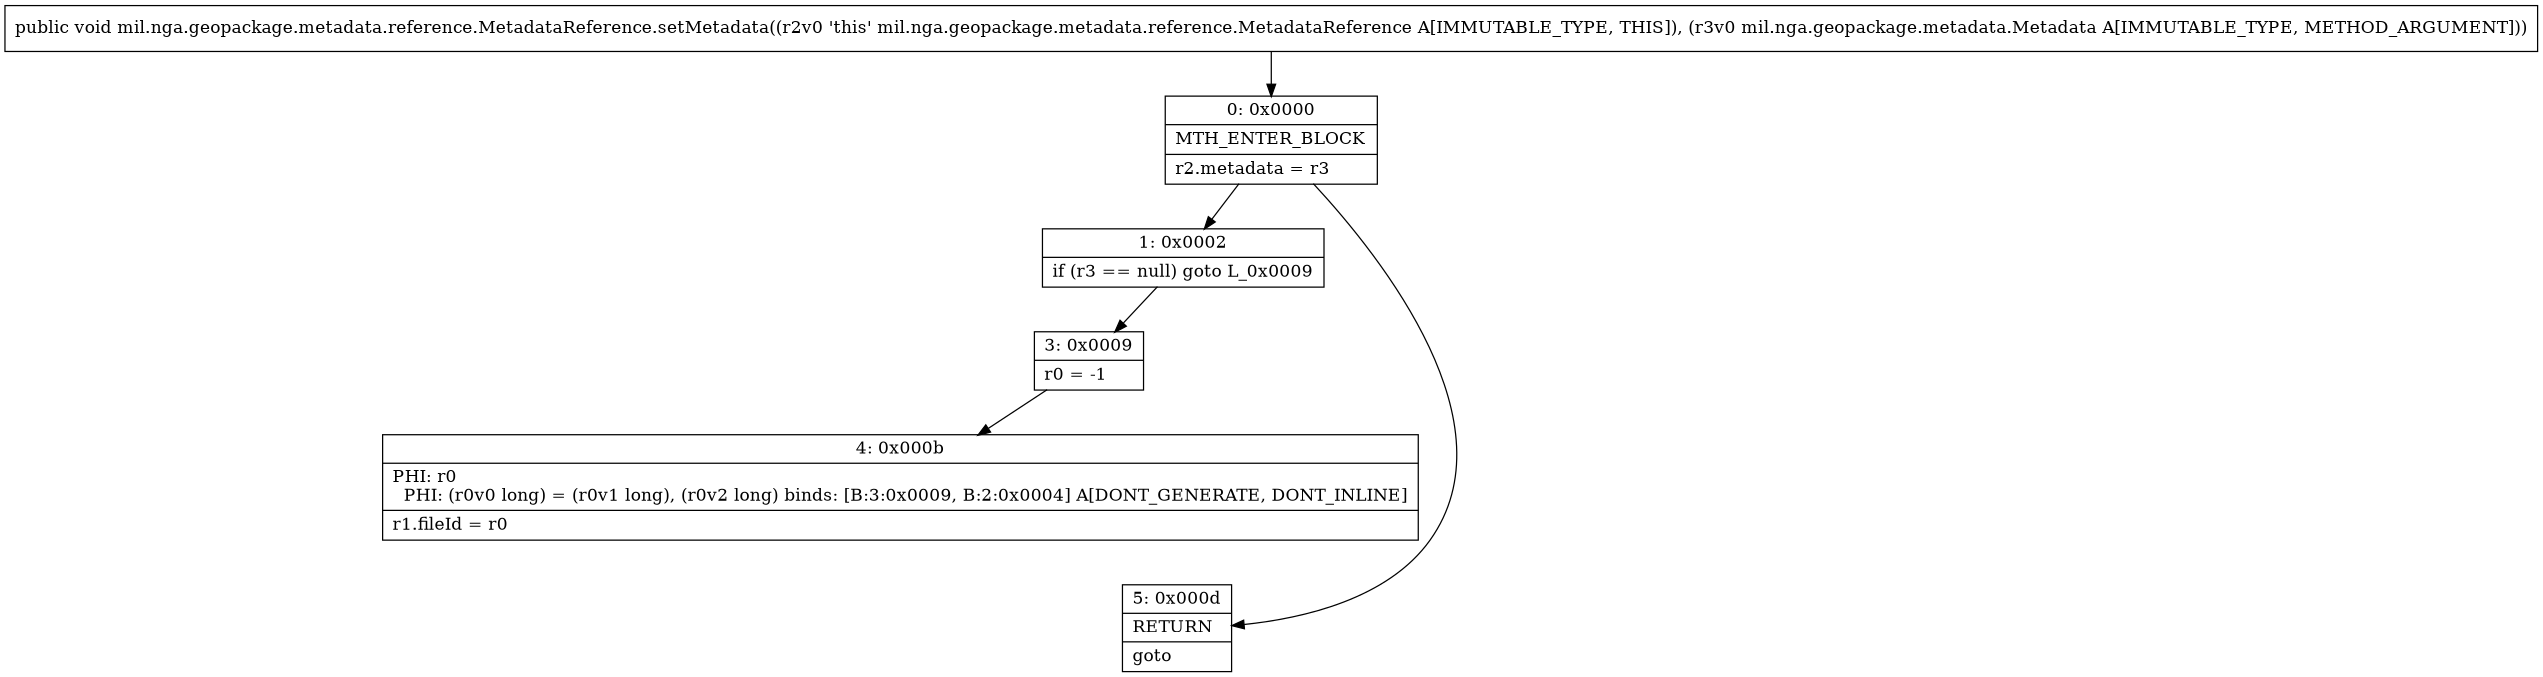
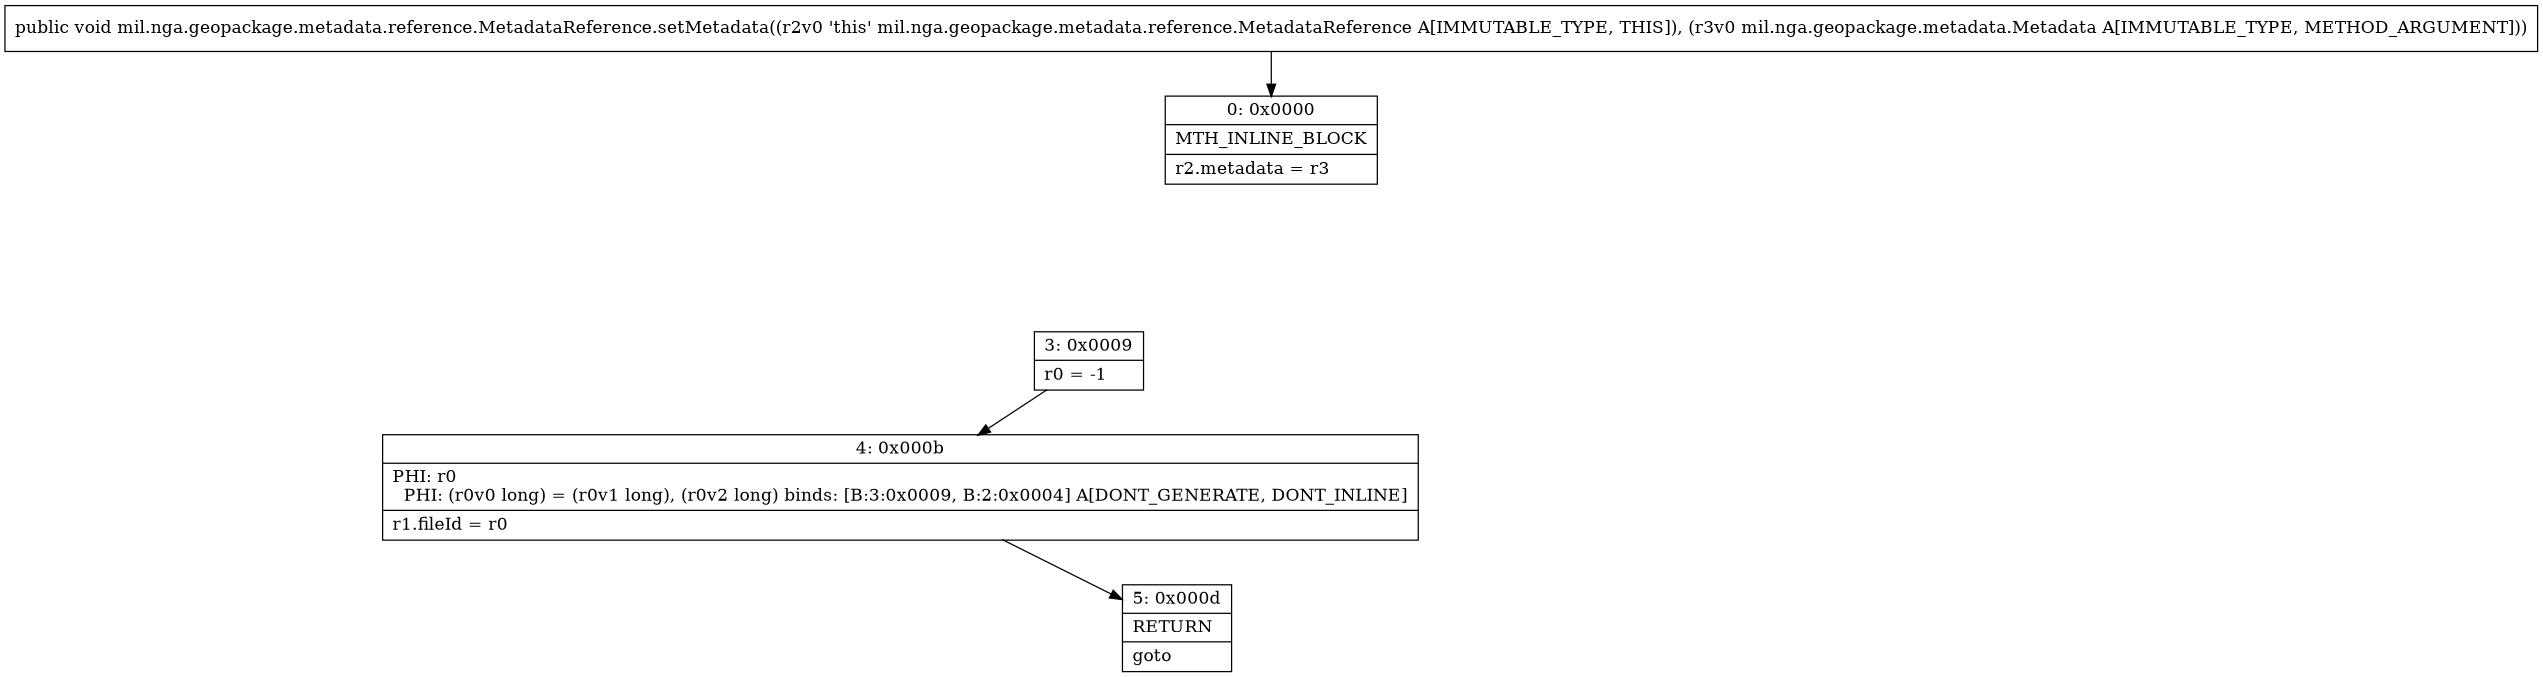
(1271, 139) -> (1271, 139)
(1183, 258) -> none
(1456, 449) -> (1057, 567)
